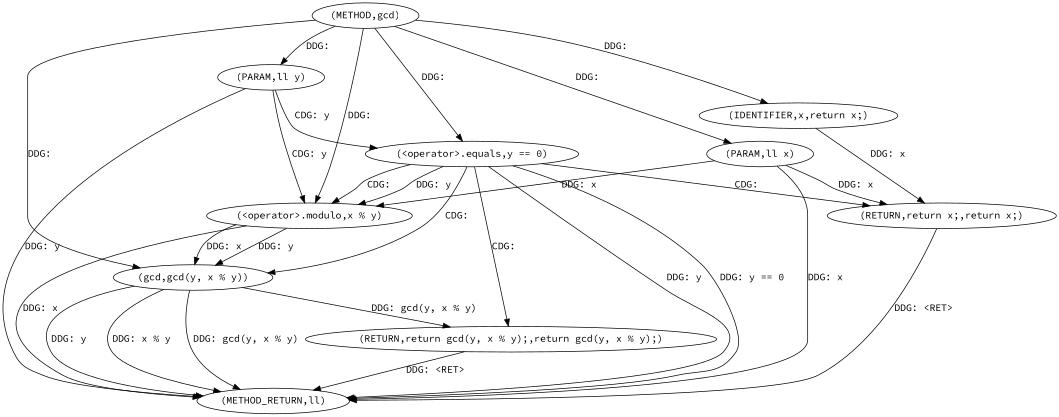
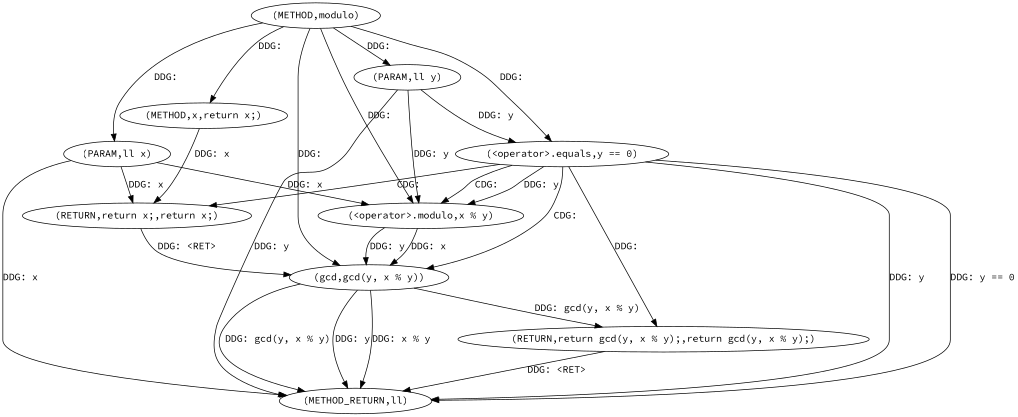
(366, 16) -> (316, 16)
(312, 116) -> (496, 116)
(798, 116) -> (204, 116)
(309, 154) -> (432, 154)
(507, 247) -> (630, 247)
(27, 298) -> none
(684, 393) -> (205, 266)
